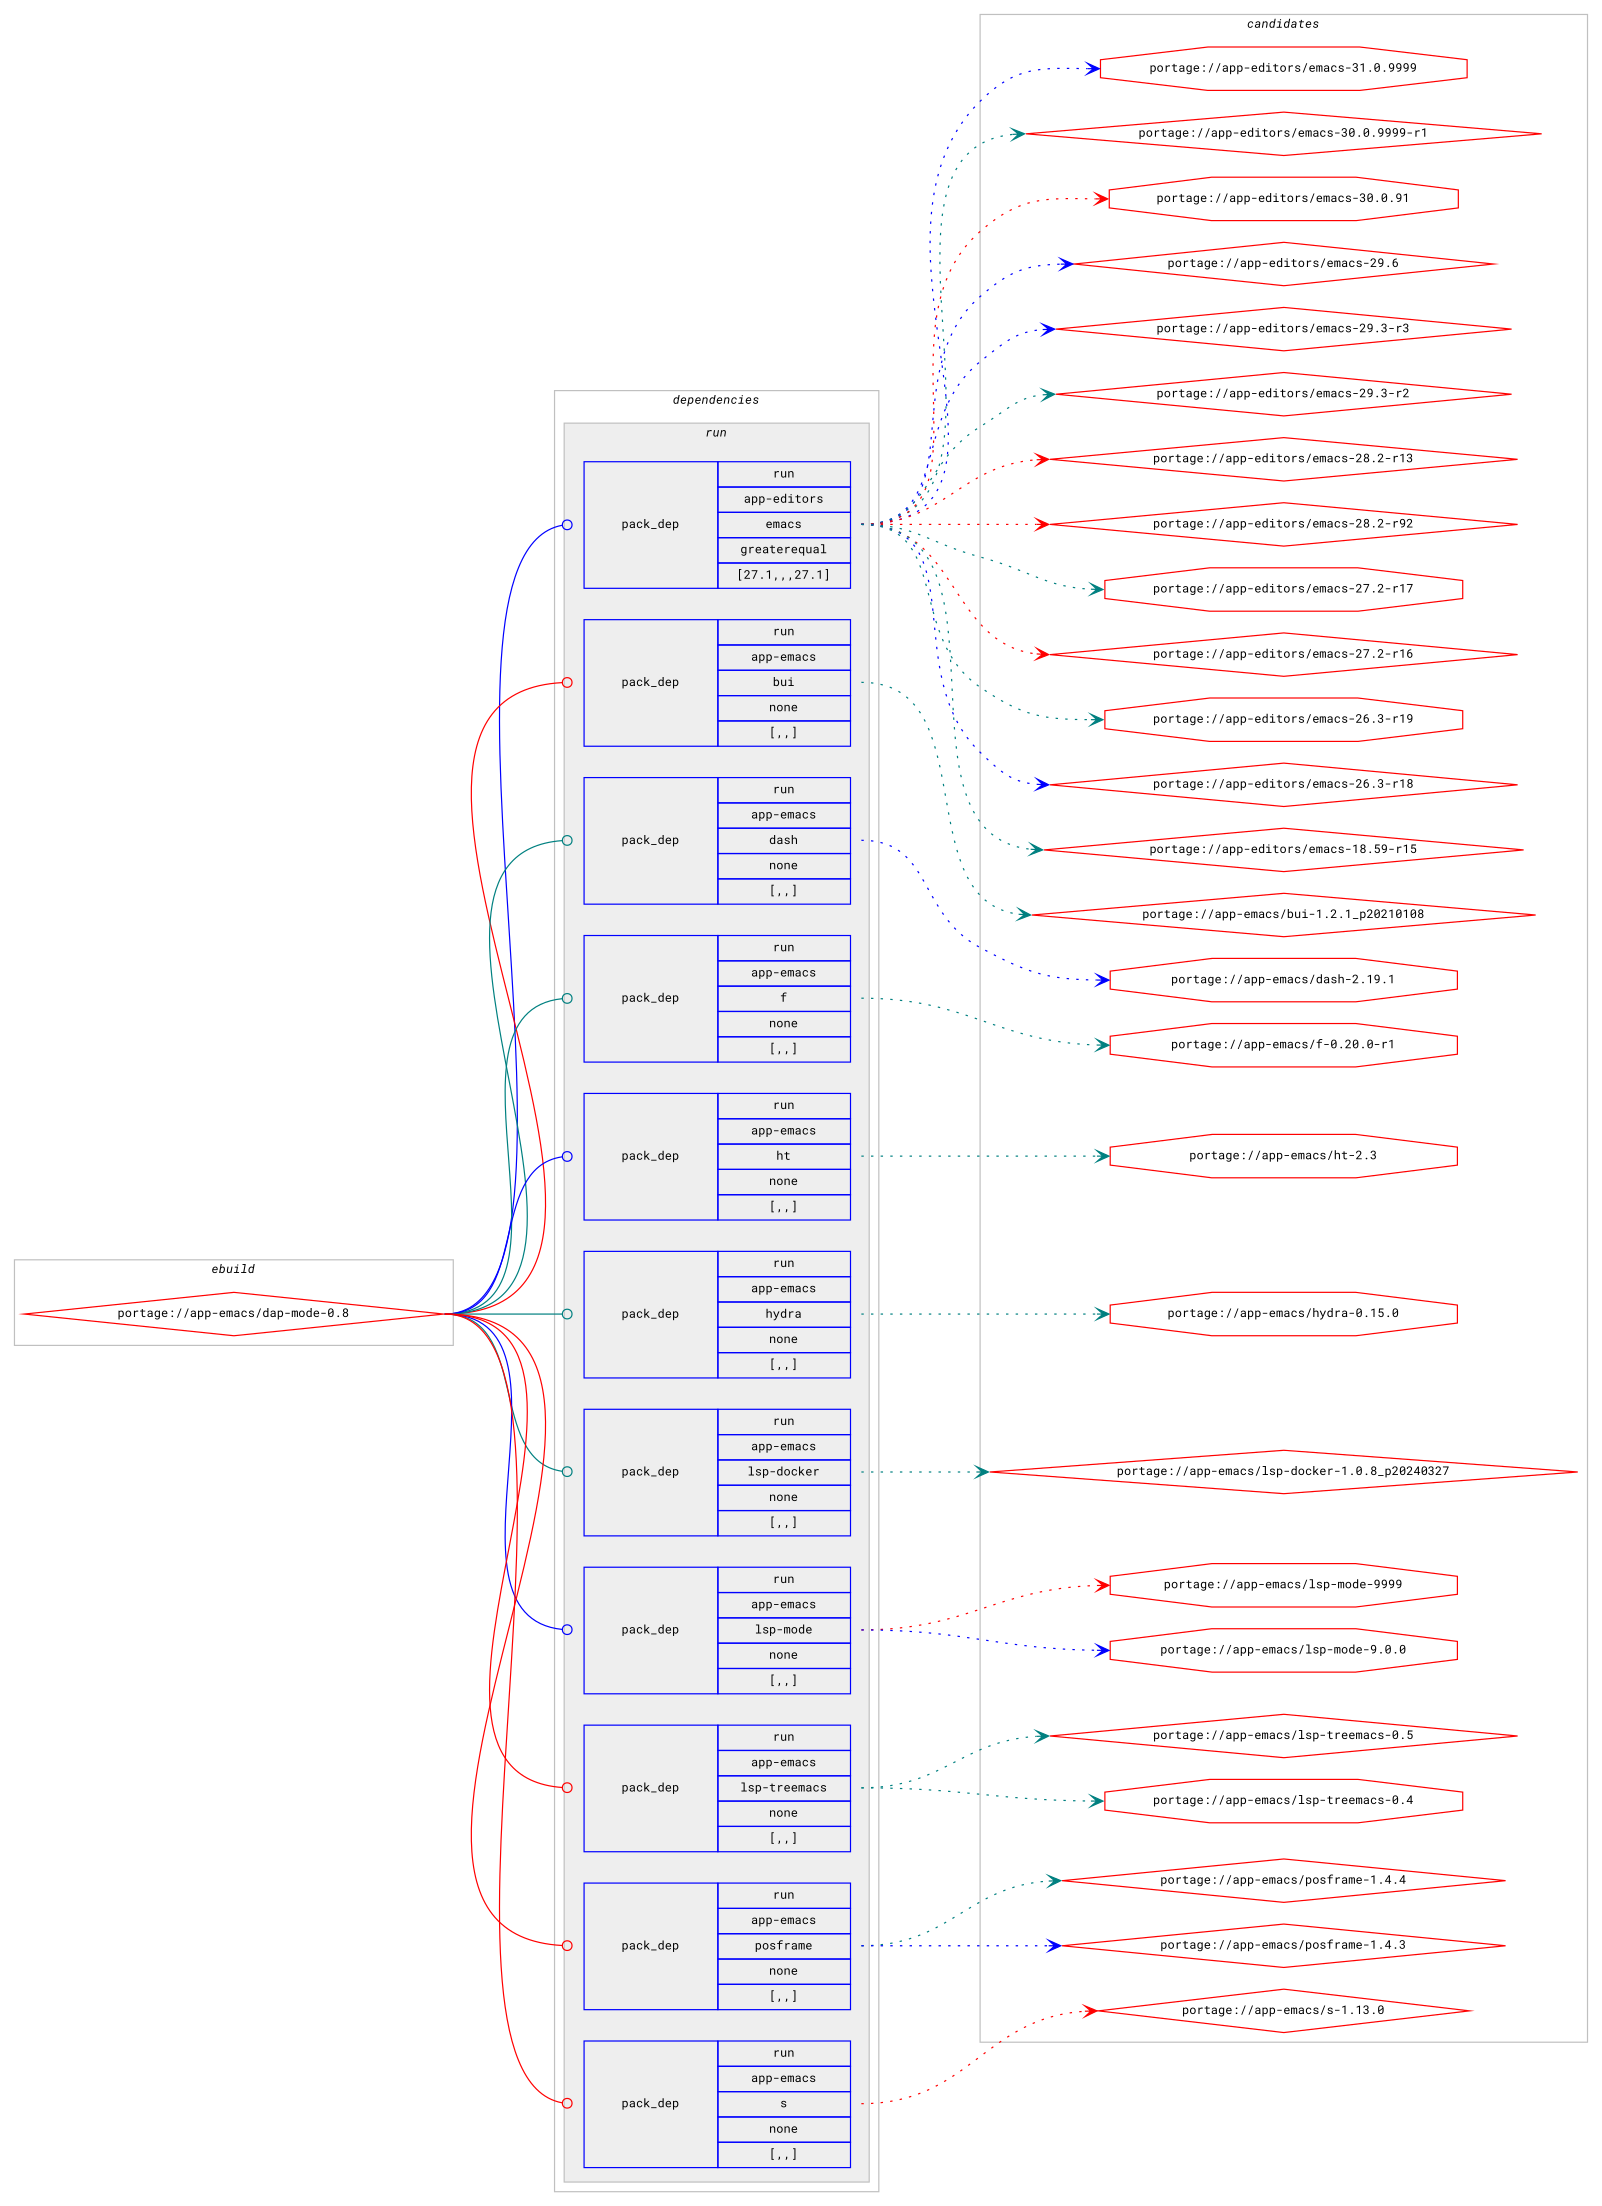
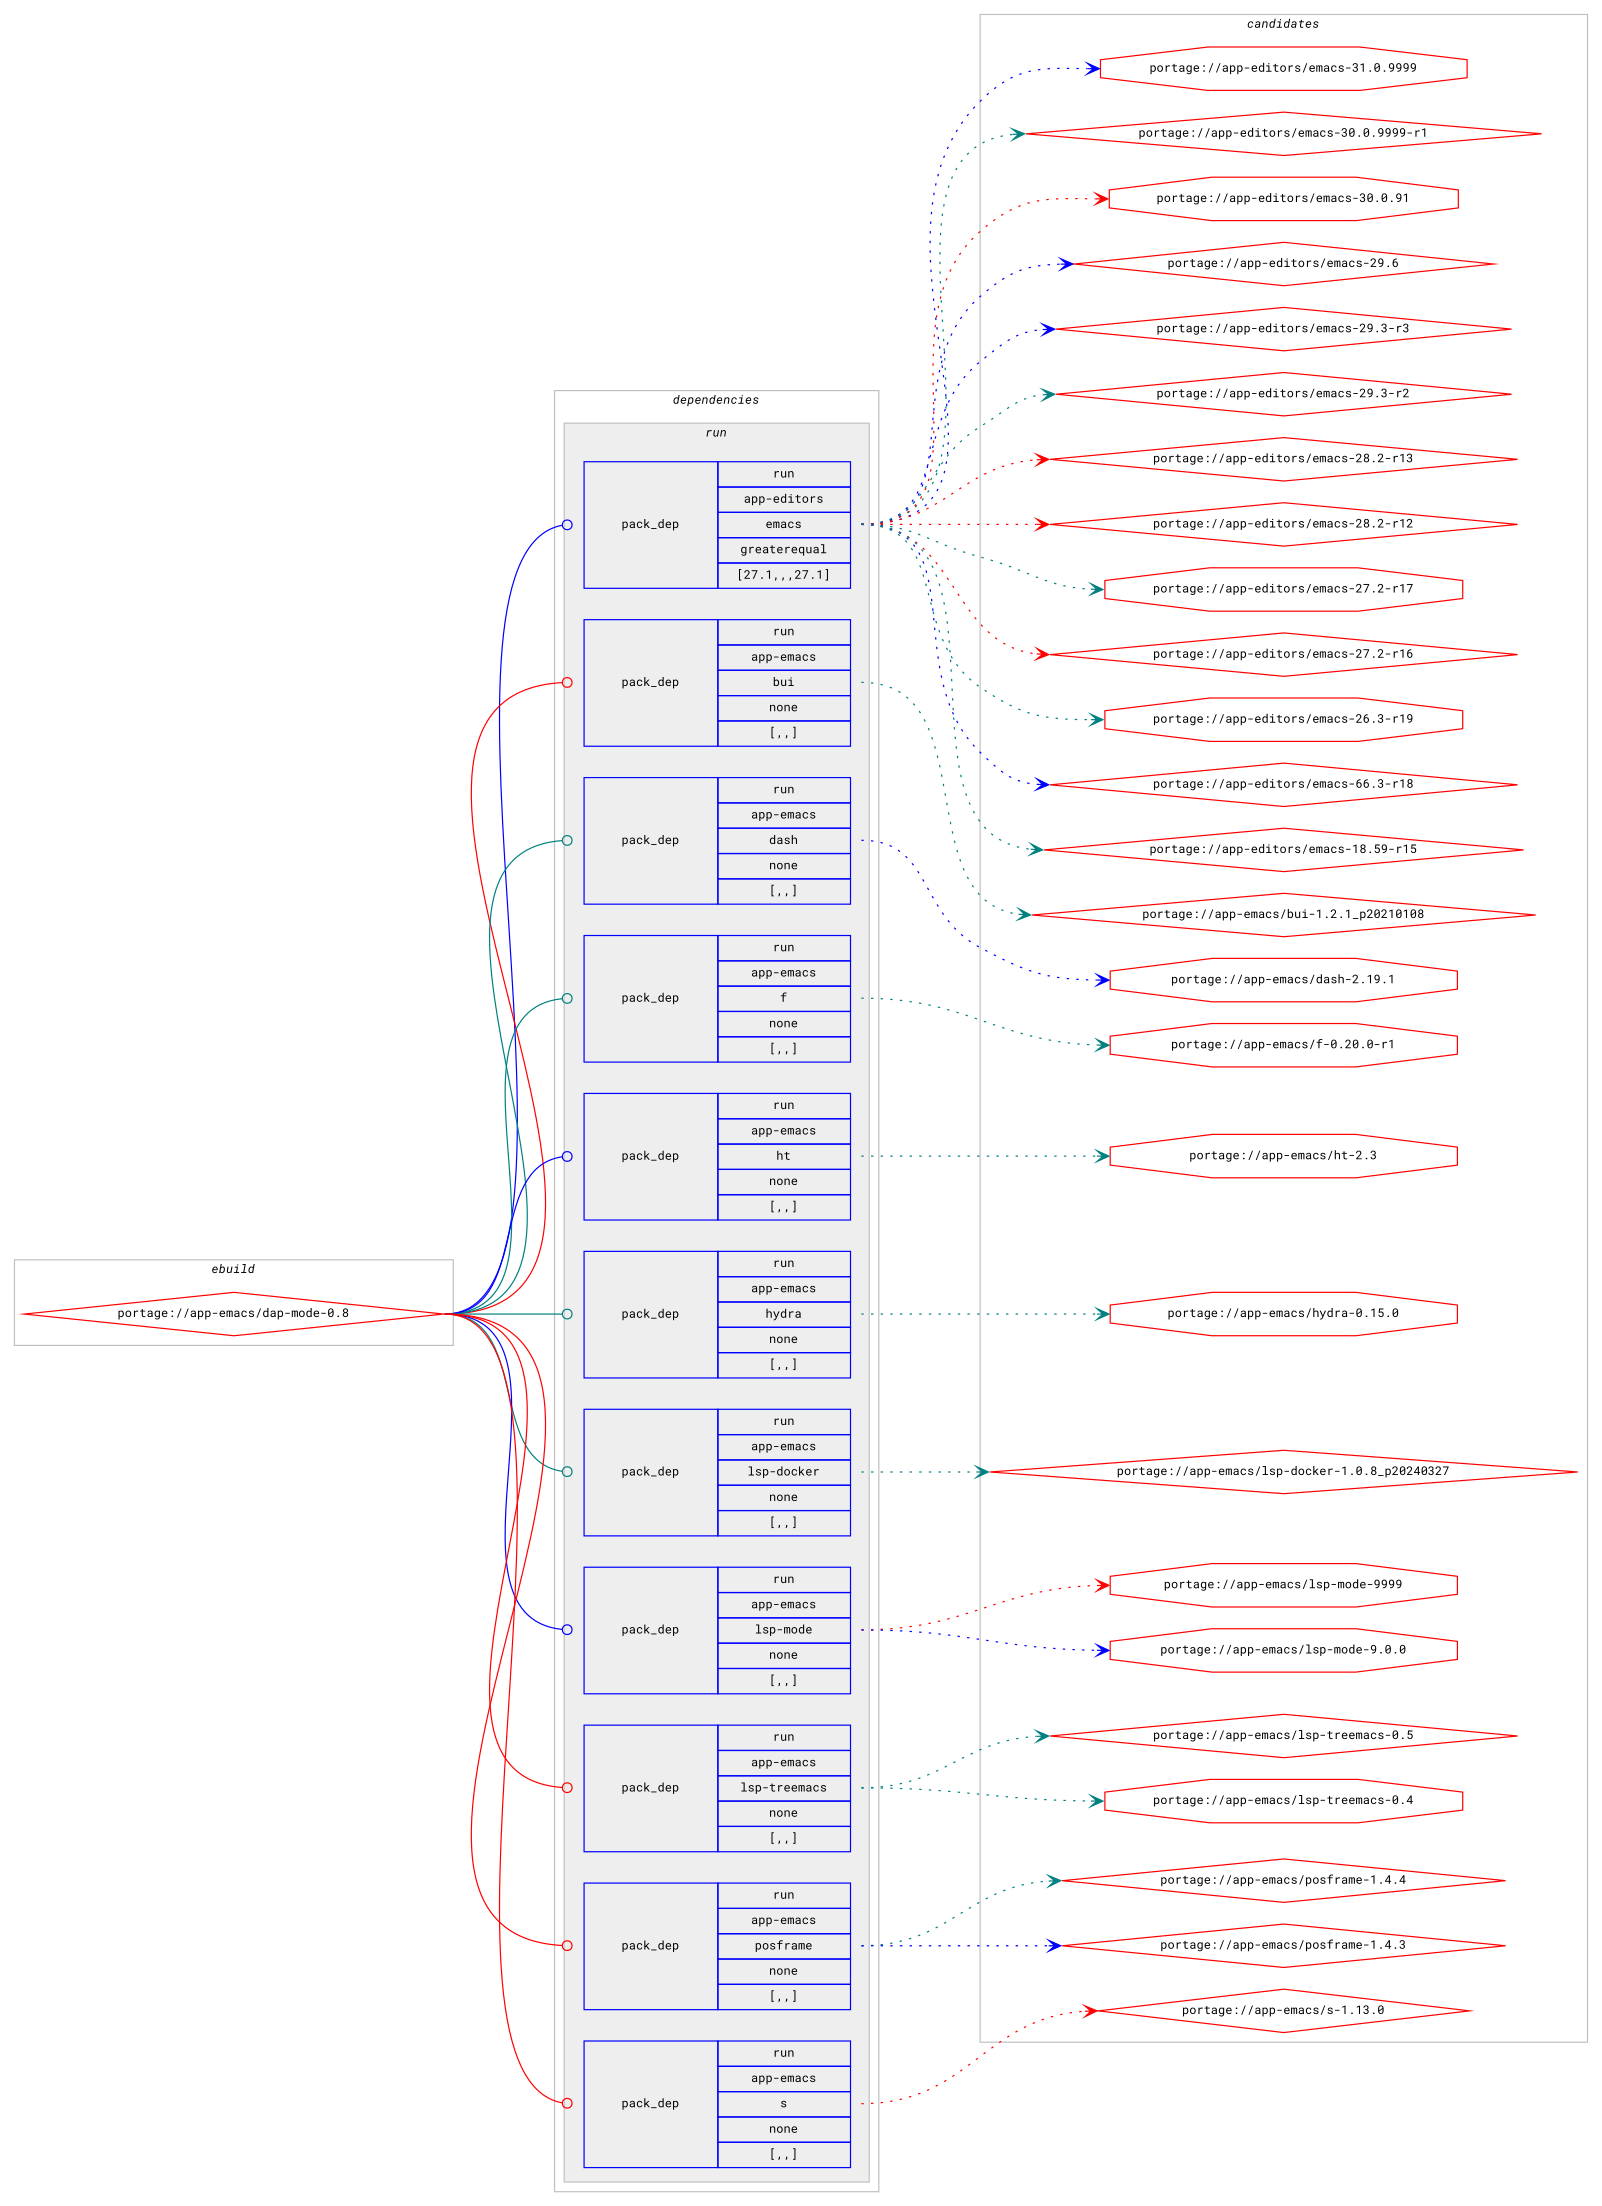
(1284, 524) -> (1284, 524)
(1284, 785) -> (1284, 785)
